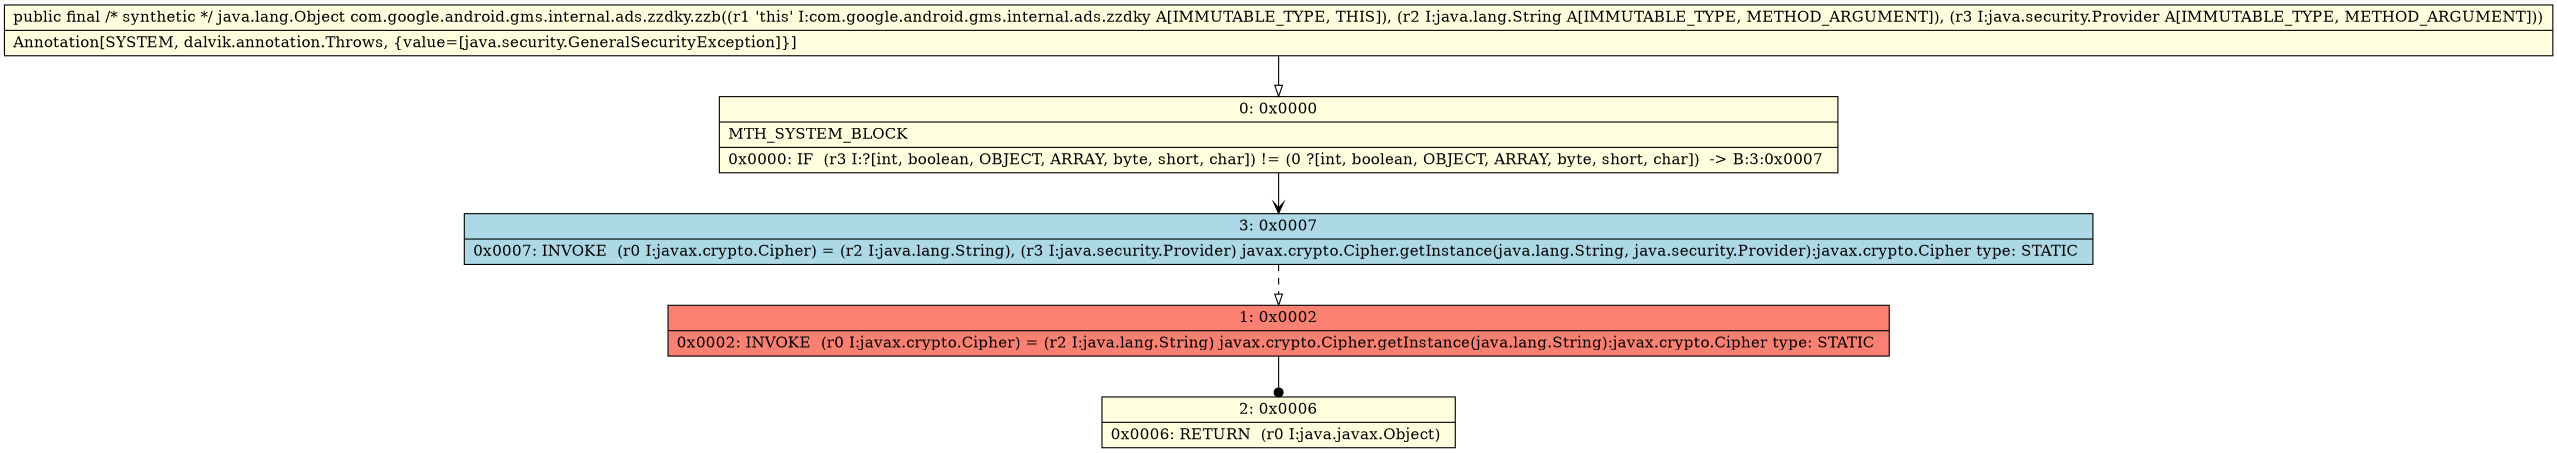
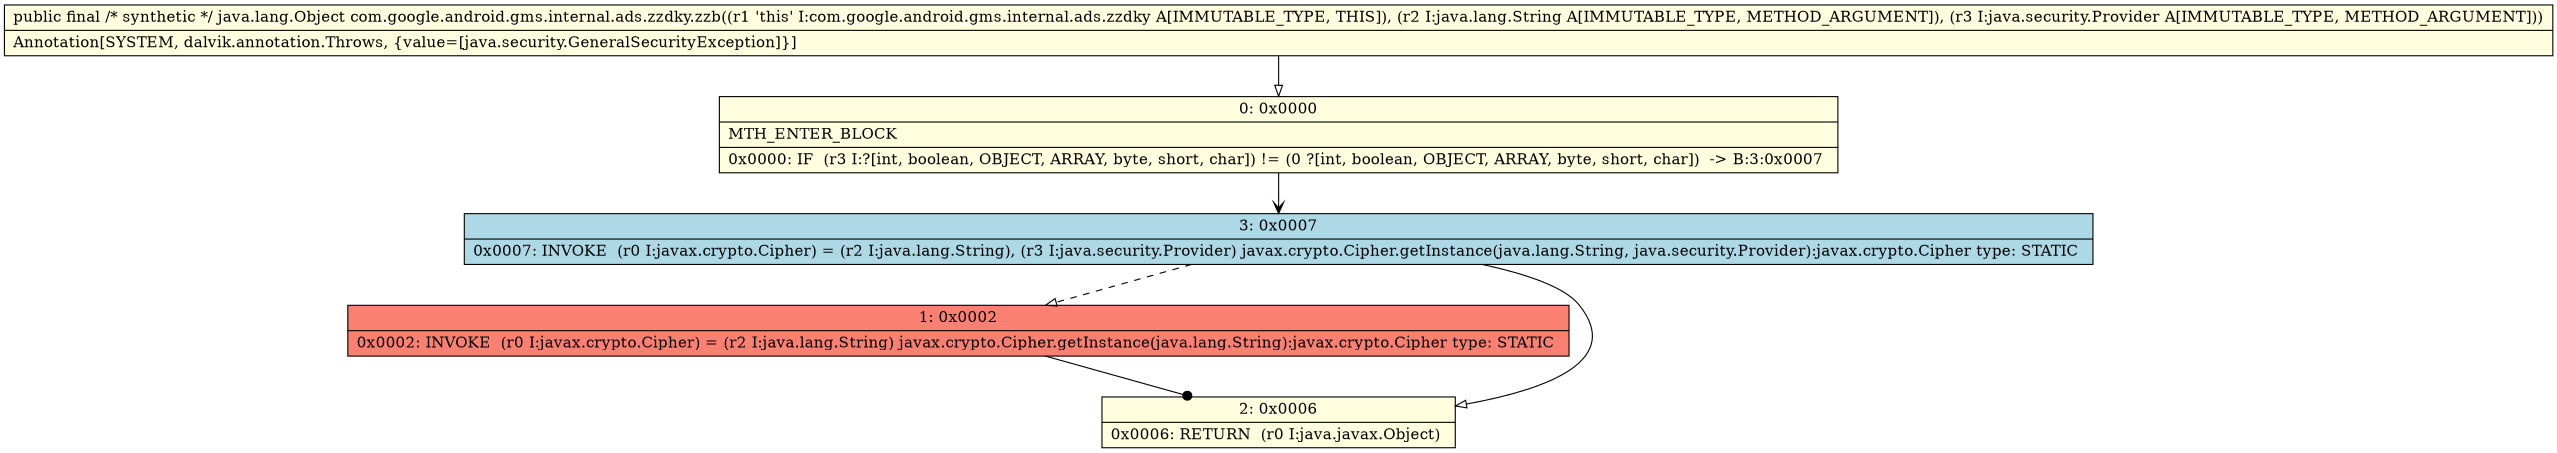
(818, 134) -> (813, 134)
none -> (1592, 342)
